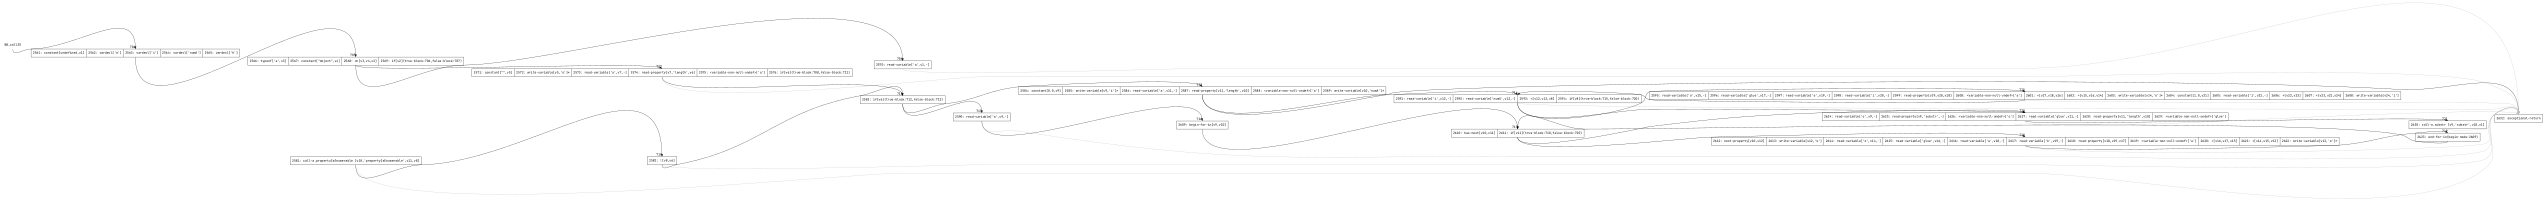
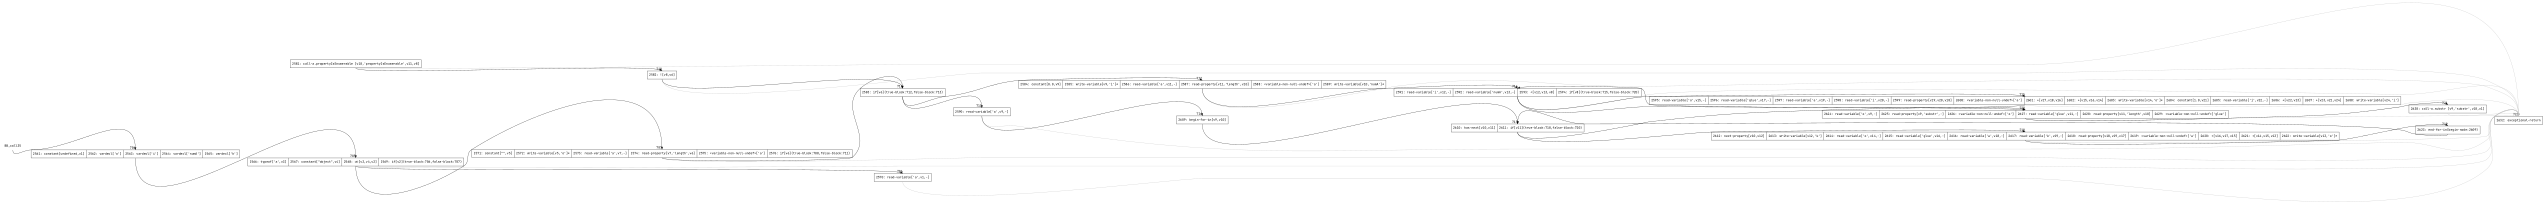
(1864, 82) -> (1862, 83)
none -> (1458, 166)
